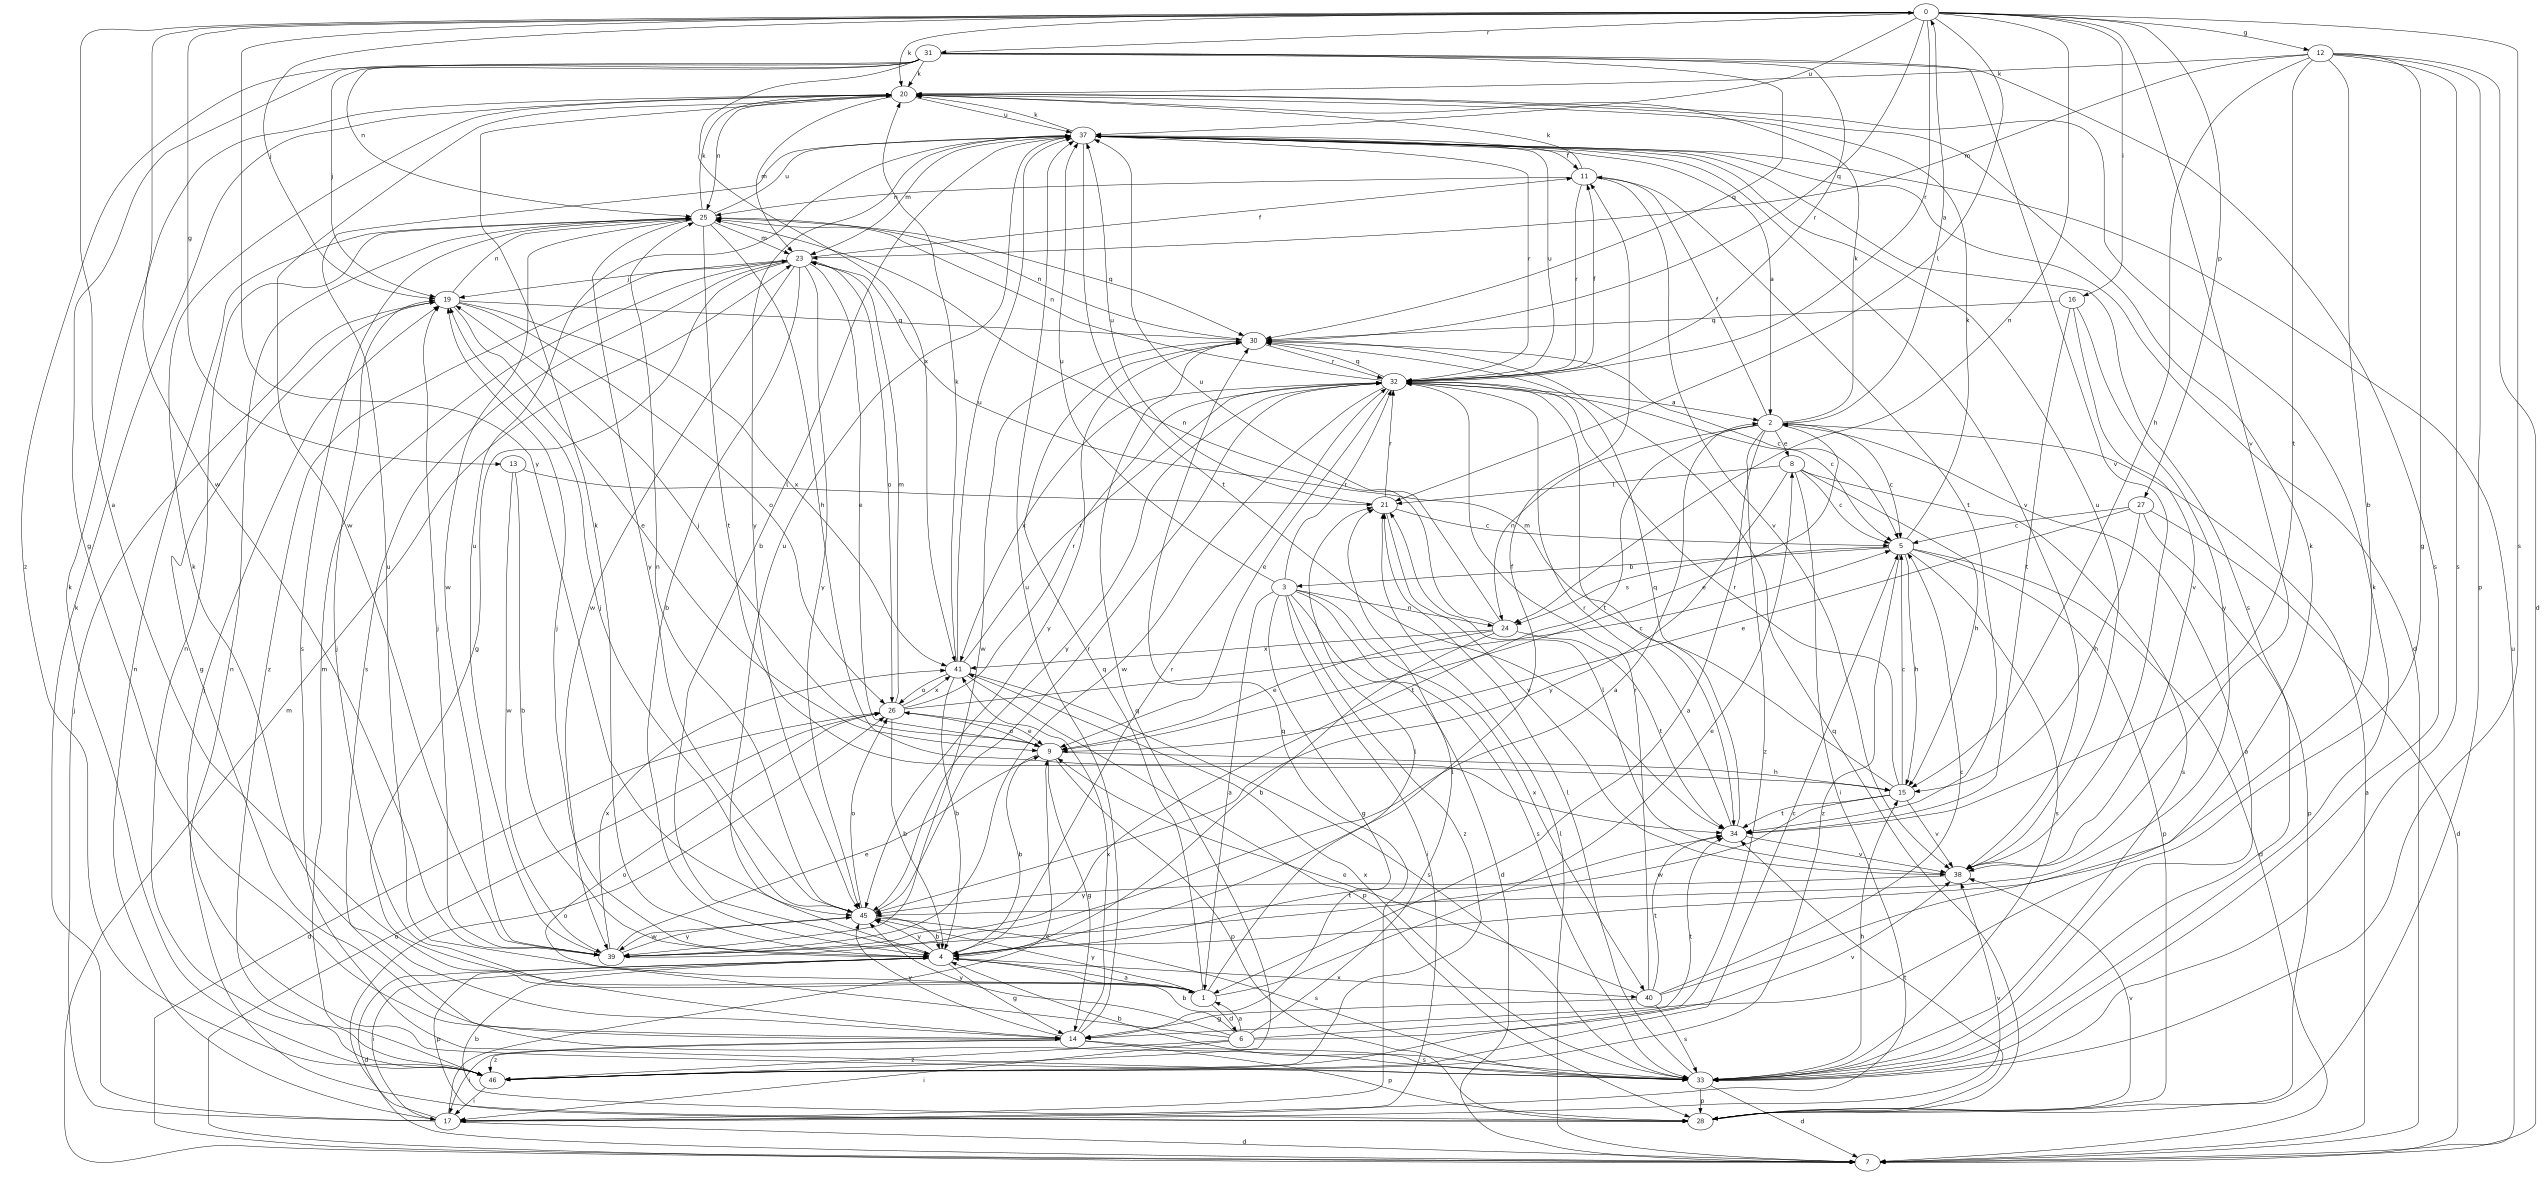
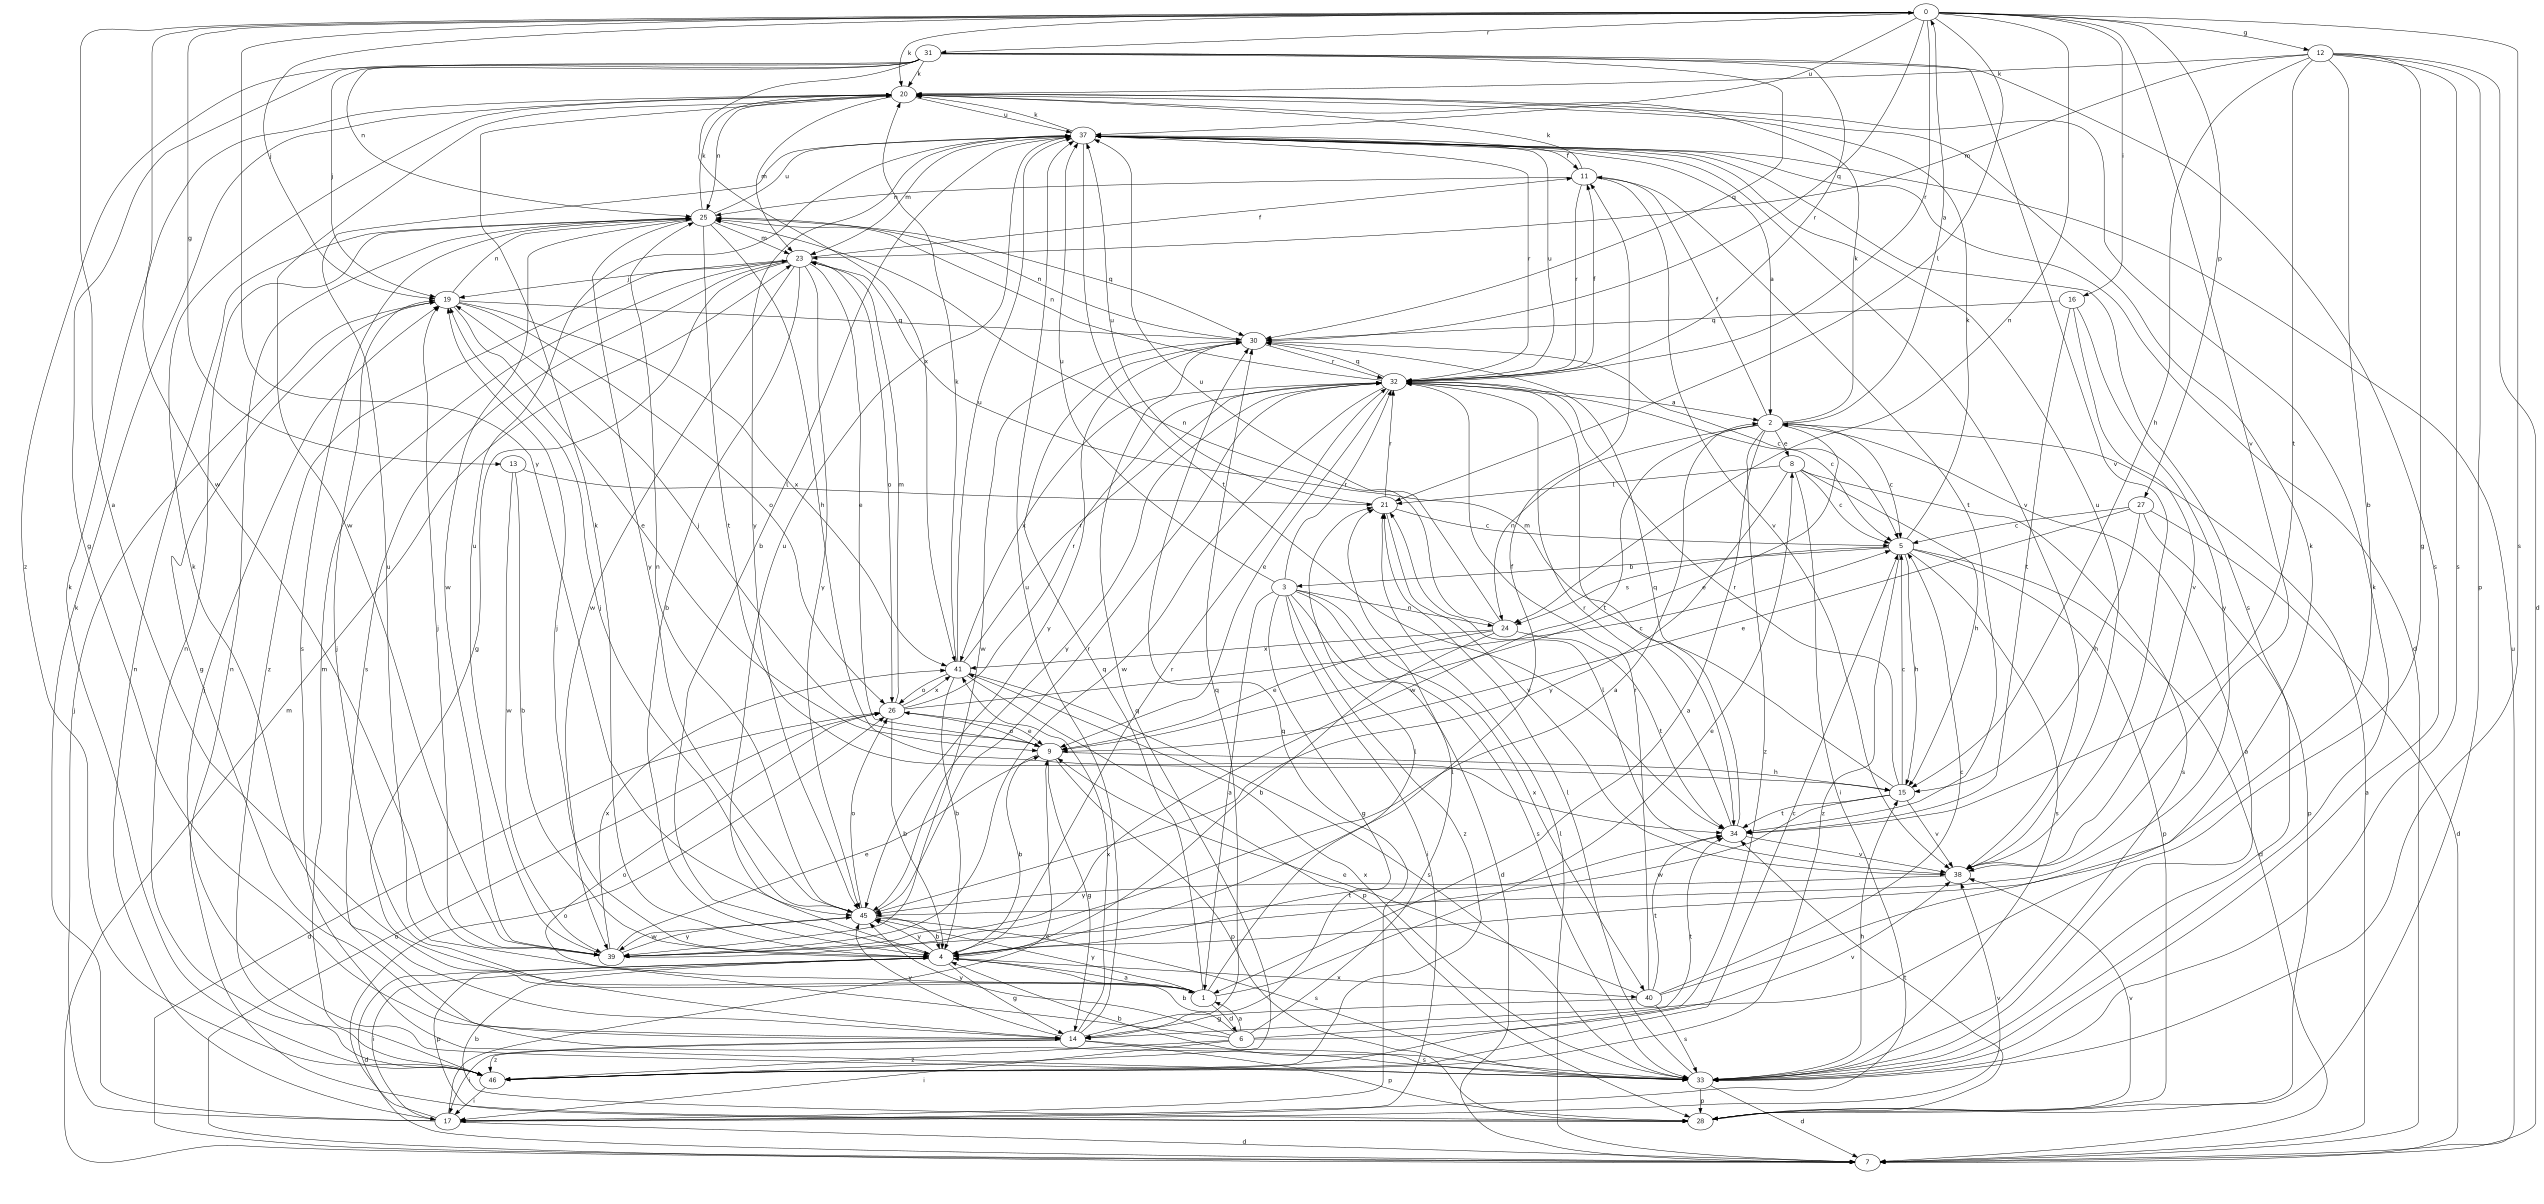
(1413, 690) -> (1413, 690)
(1838, 744) -> (1229, 750)
